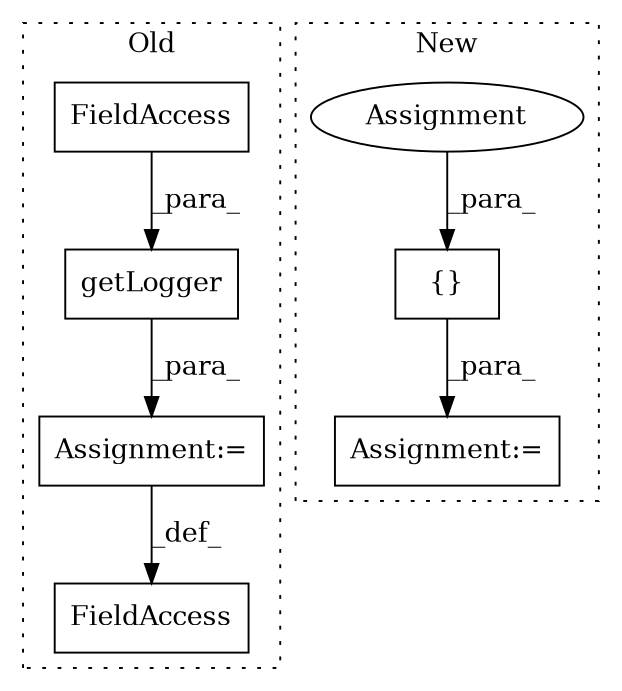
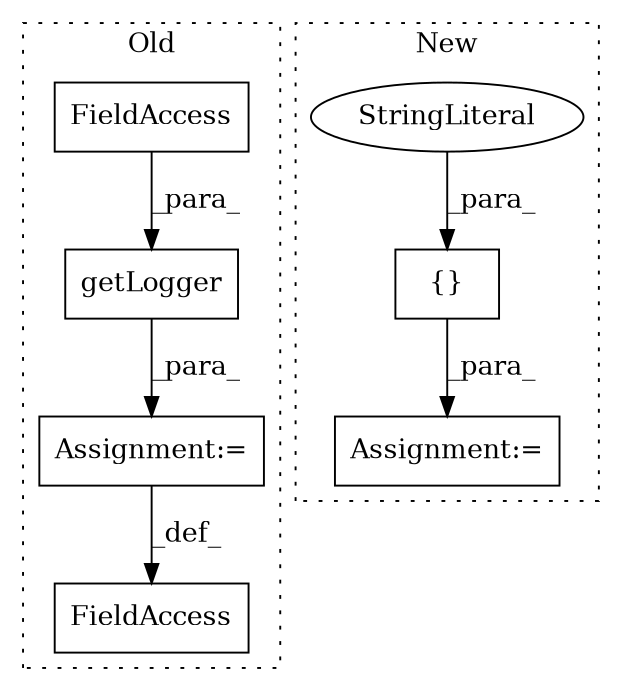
(447, 117) -> (447, 117)
